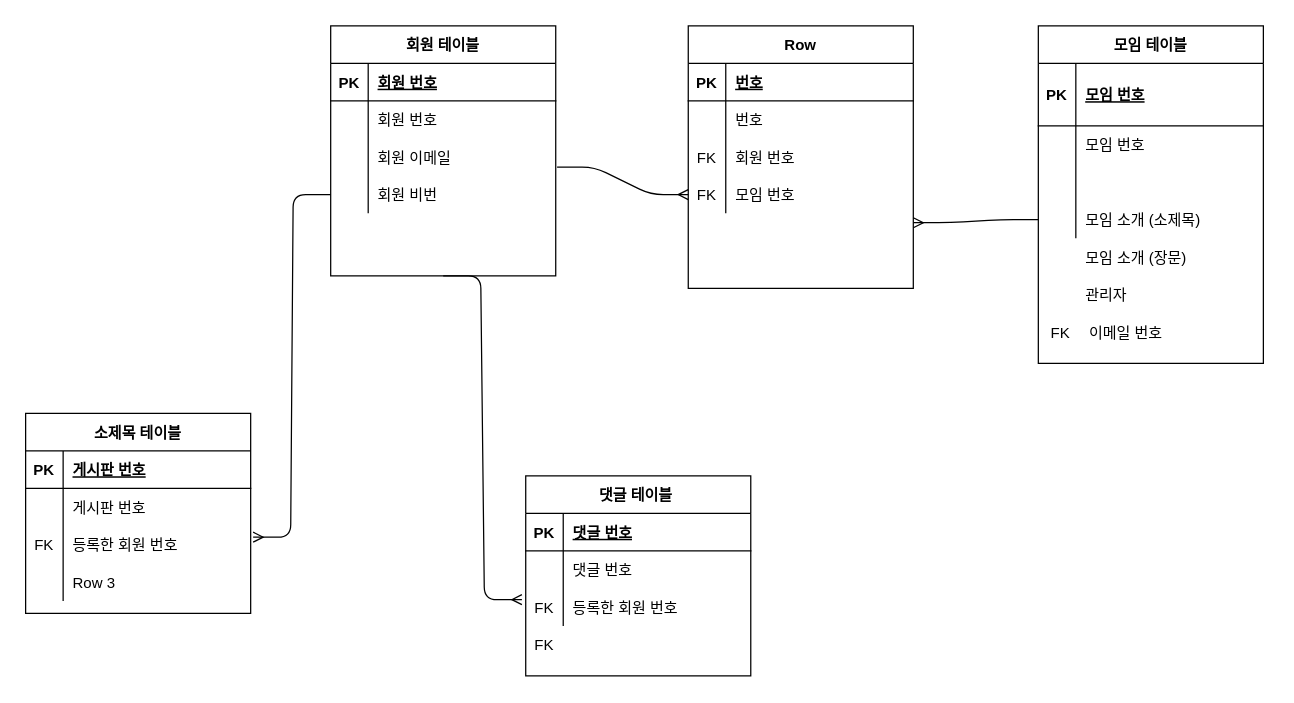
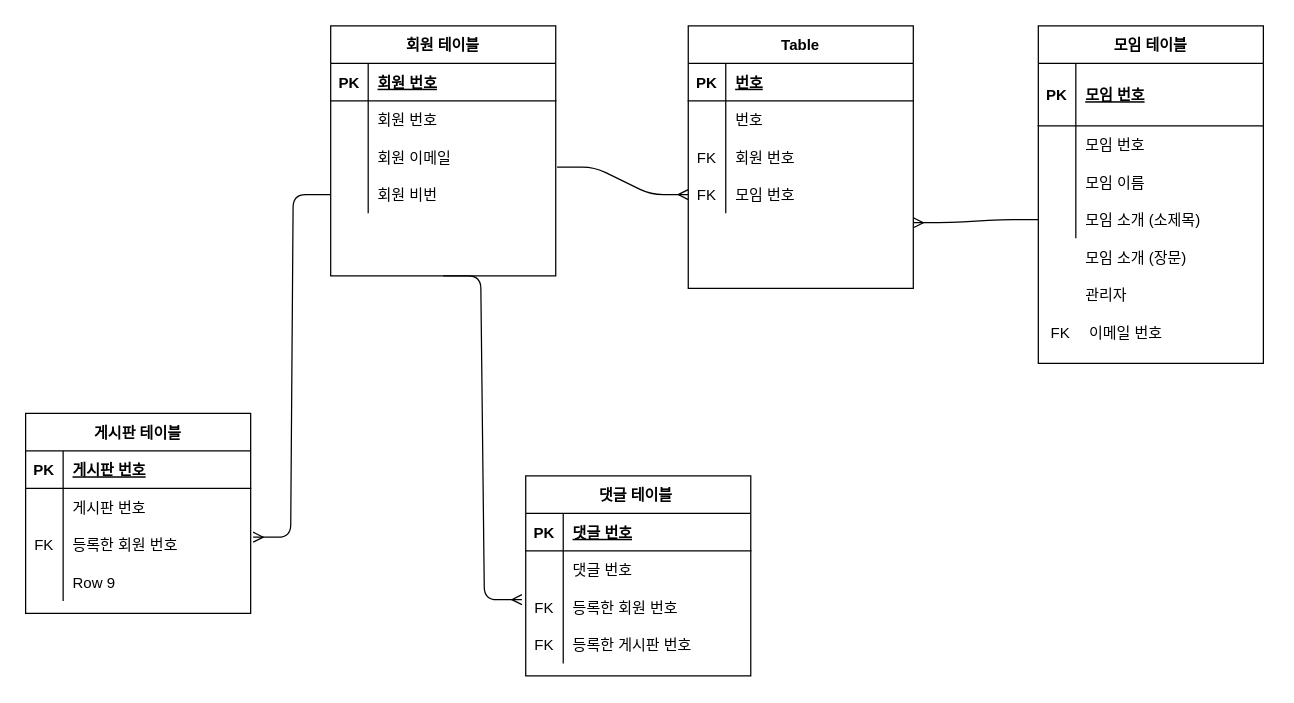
(800, 45) -> (800, 45)
none -> (1169, 182)
(138, 433) -> (138, 433)
(92, 583) -> (92, 583)
none -> (657, 644)
